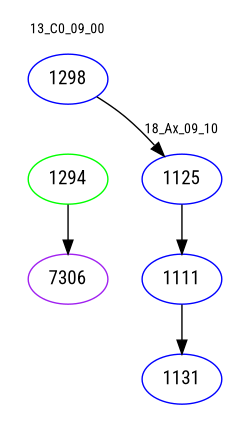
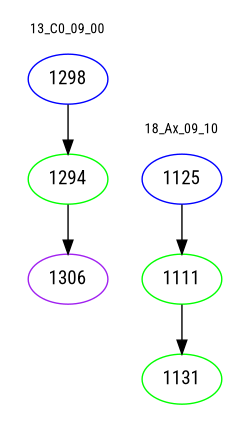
(140, 130) -> (68, 122)
(68, 279) -> (68, 279)
(182, 279) -> (182, 279)
(182, 379) -> (182, 379)
